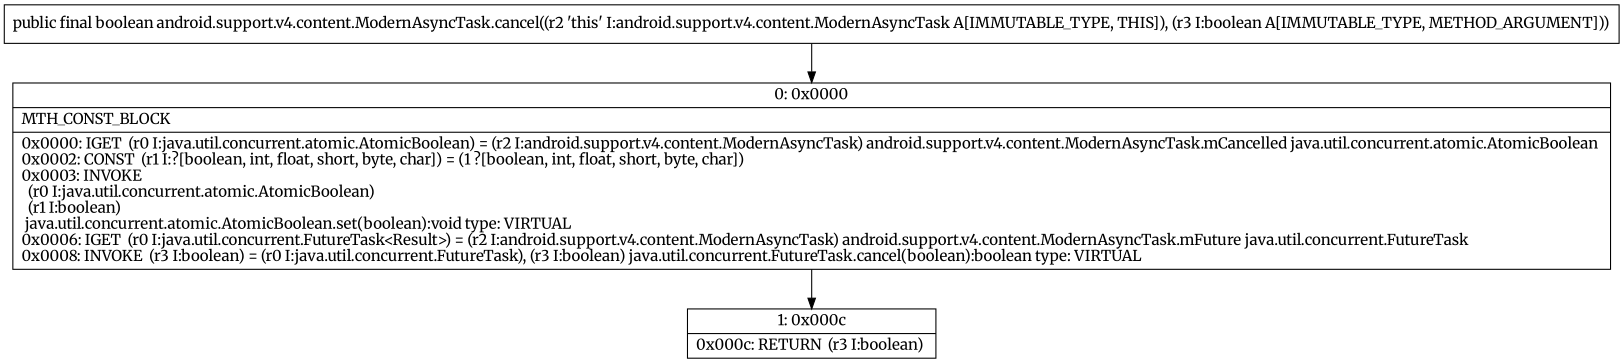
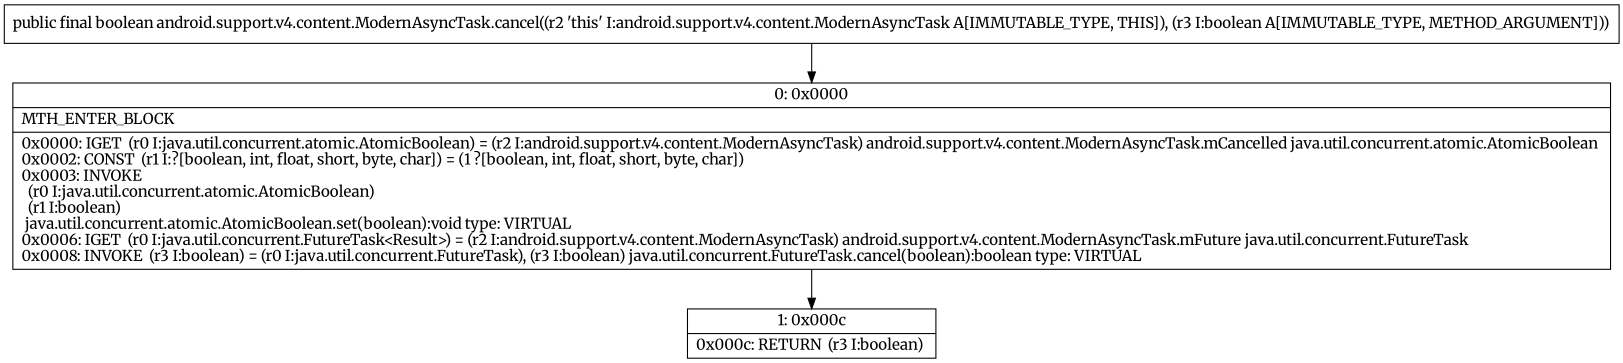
(96, 119) -> (98, 119)
